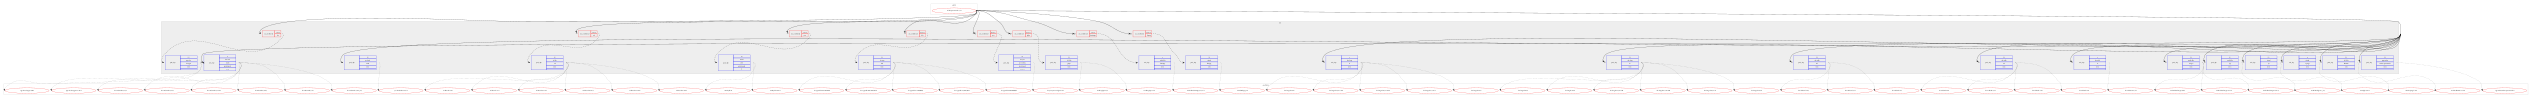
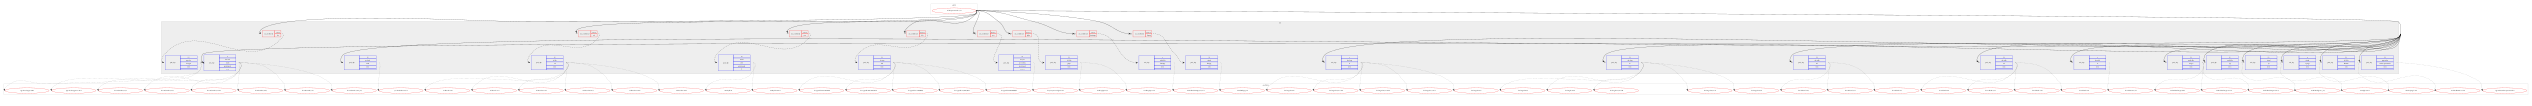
(1663, 91) -> none
